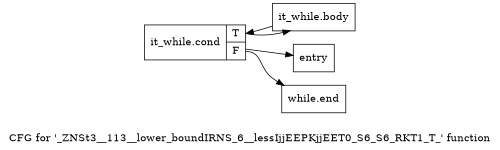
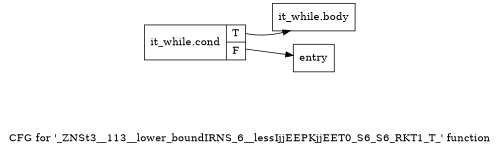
(263, 29) -> none
(314, 99) -> none
